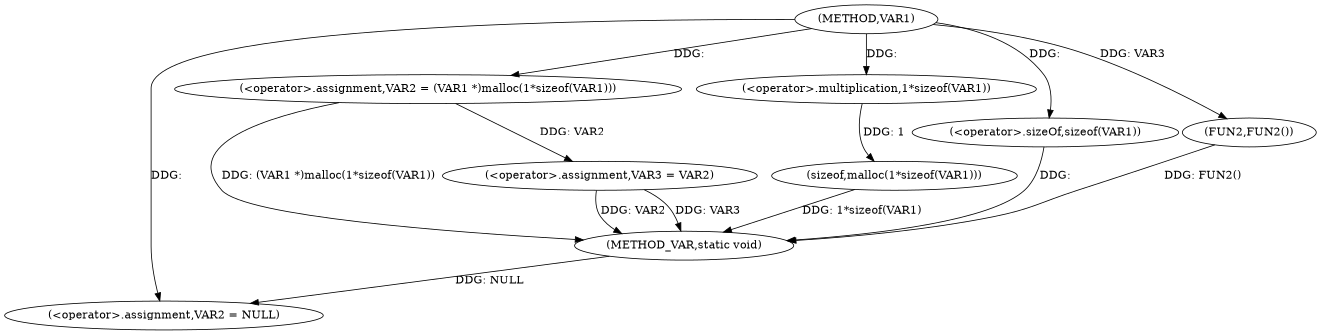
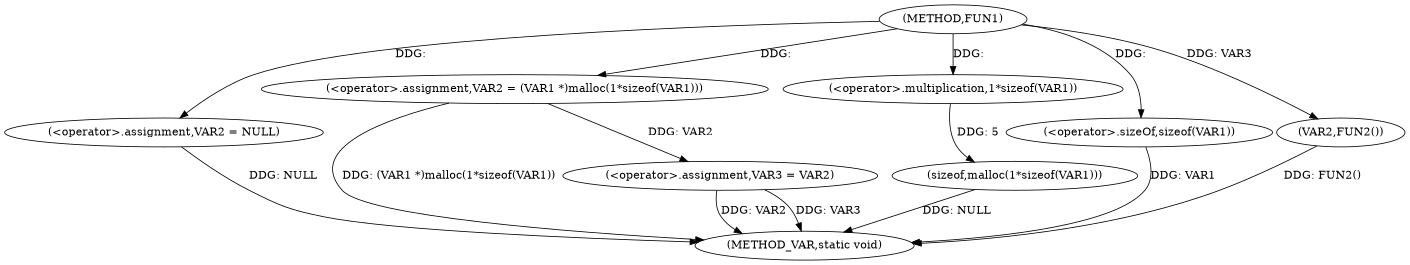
(866, 19) -> (953, 19)
(884, 132) -> (978, 132)
(1249, 132) -> (1341, 132)
(1057, 176) -> (1183, 176)
(862, 211) -> (957, 211)
(434, 279) -> (427, 229)
